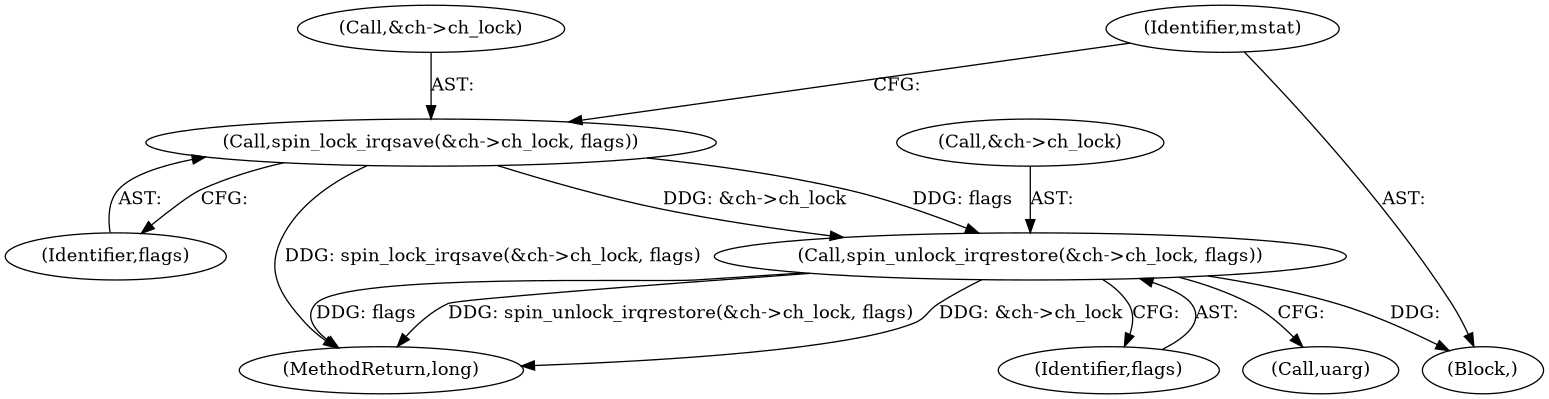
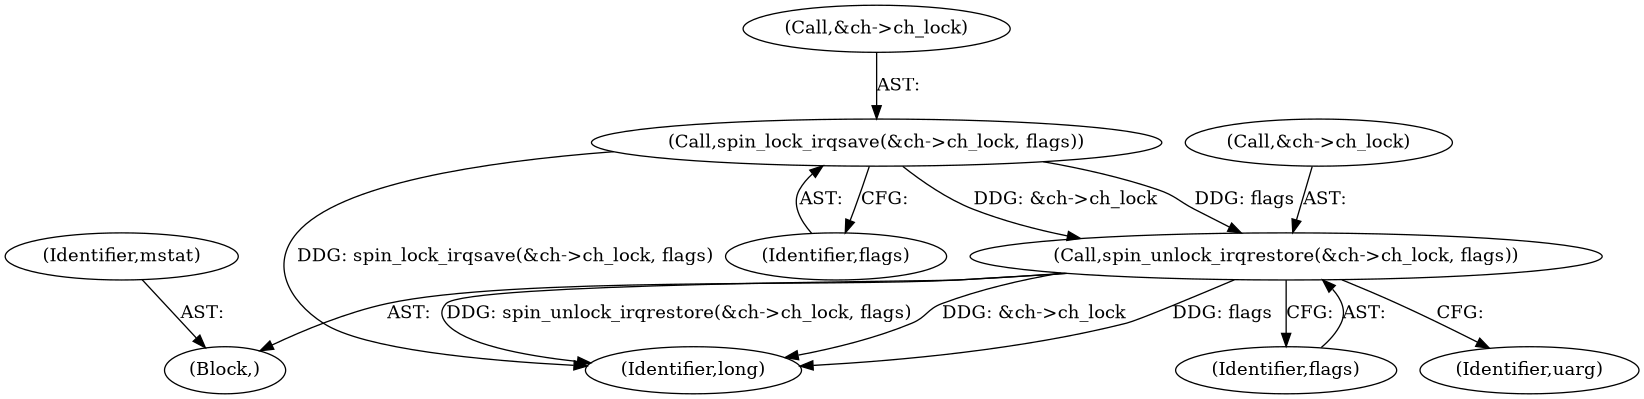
(856, 82) -> none
(1418, 313) -> (412, 313)
(381, 370) -> (693, 370)
(1321, 370) -> (1529, 370)
